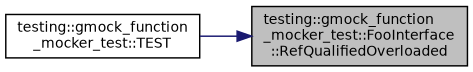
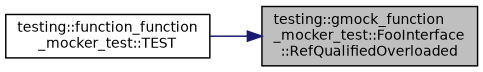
(103, 36) -> (108, 36)
